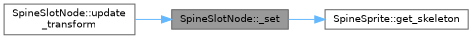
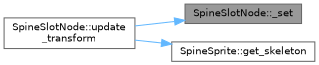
(302, 19) -> (148, 42)
